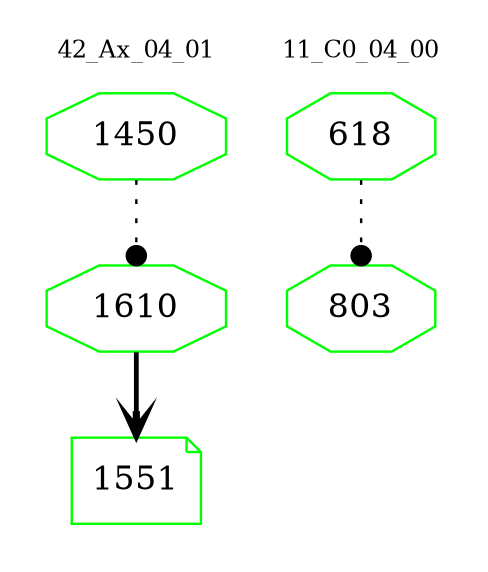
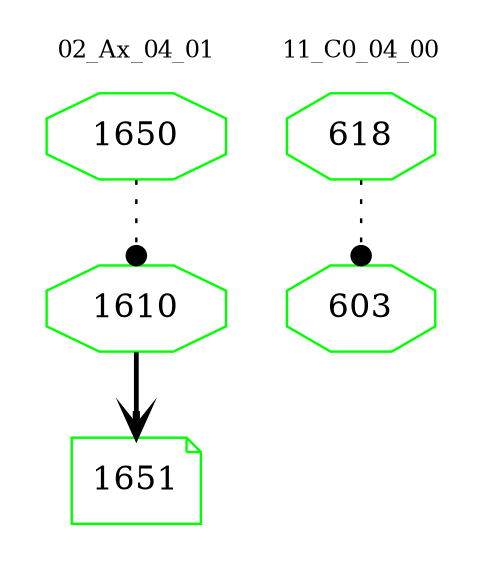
(136, 51) -> (136, 51)
(136, 136) -> (136, 136)
(361, 309) -> (361, 309)
(136, 481) -> (136, 481)
